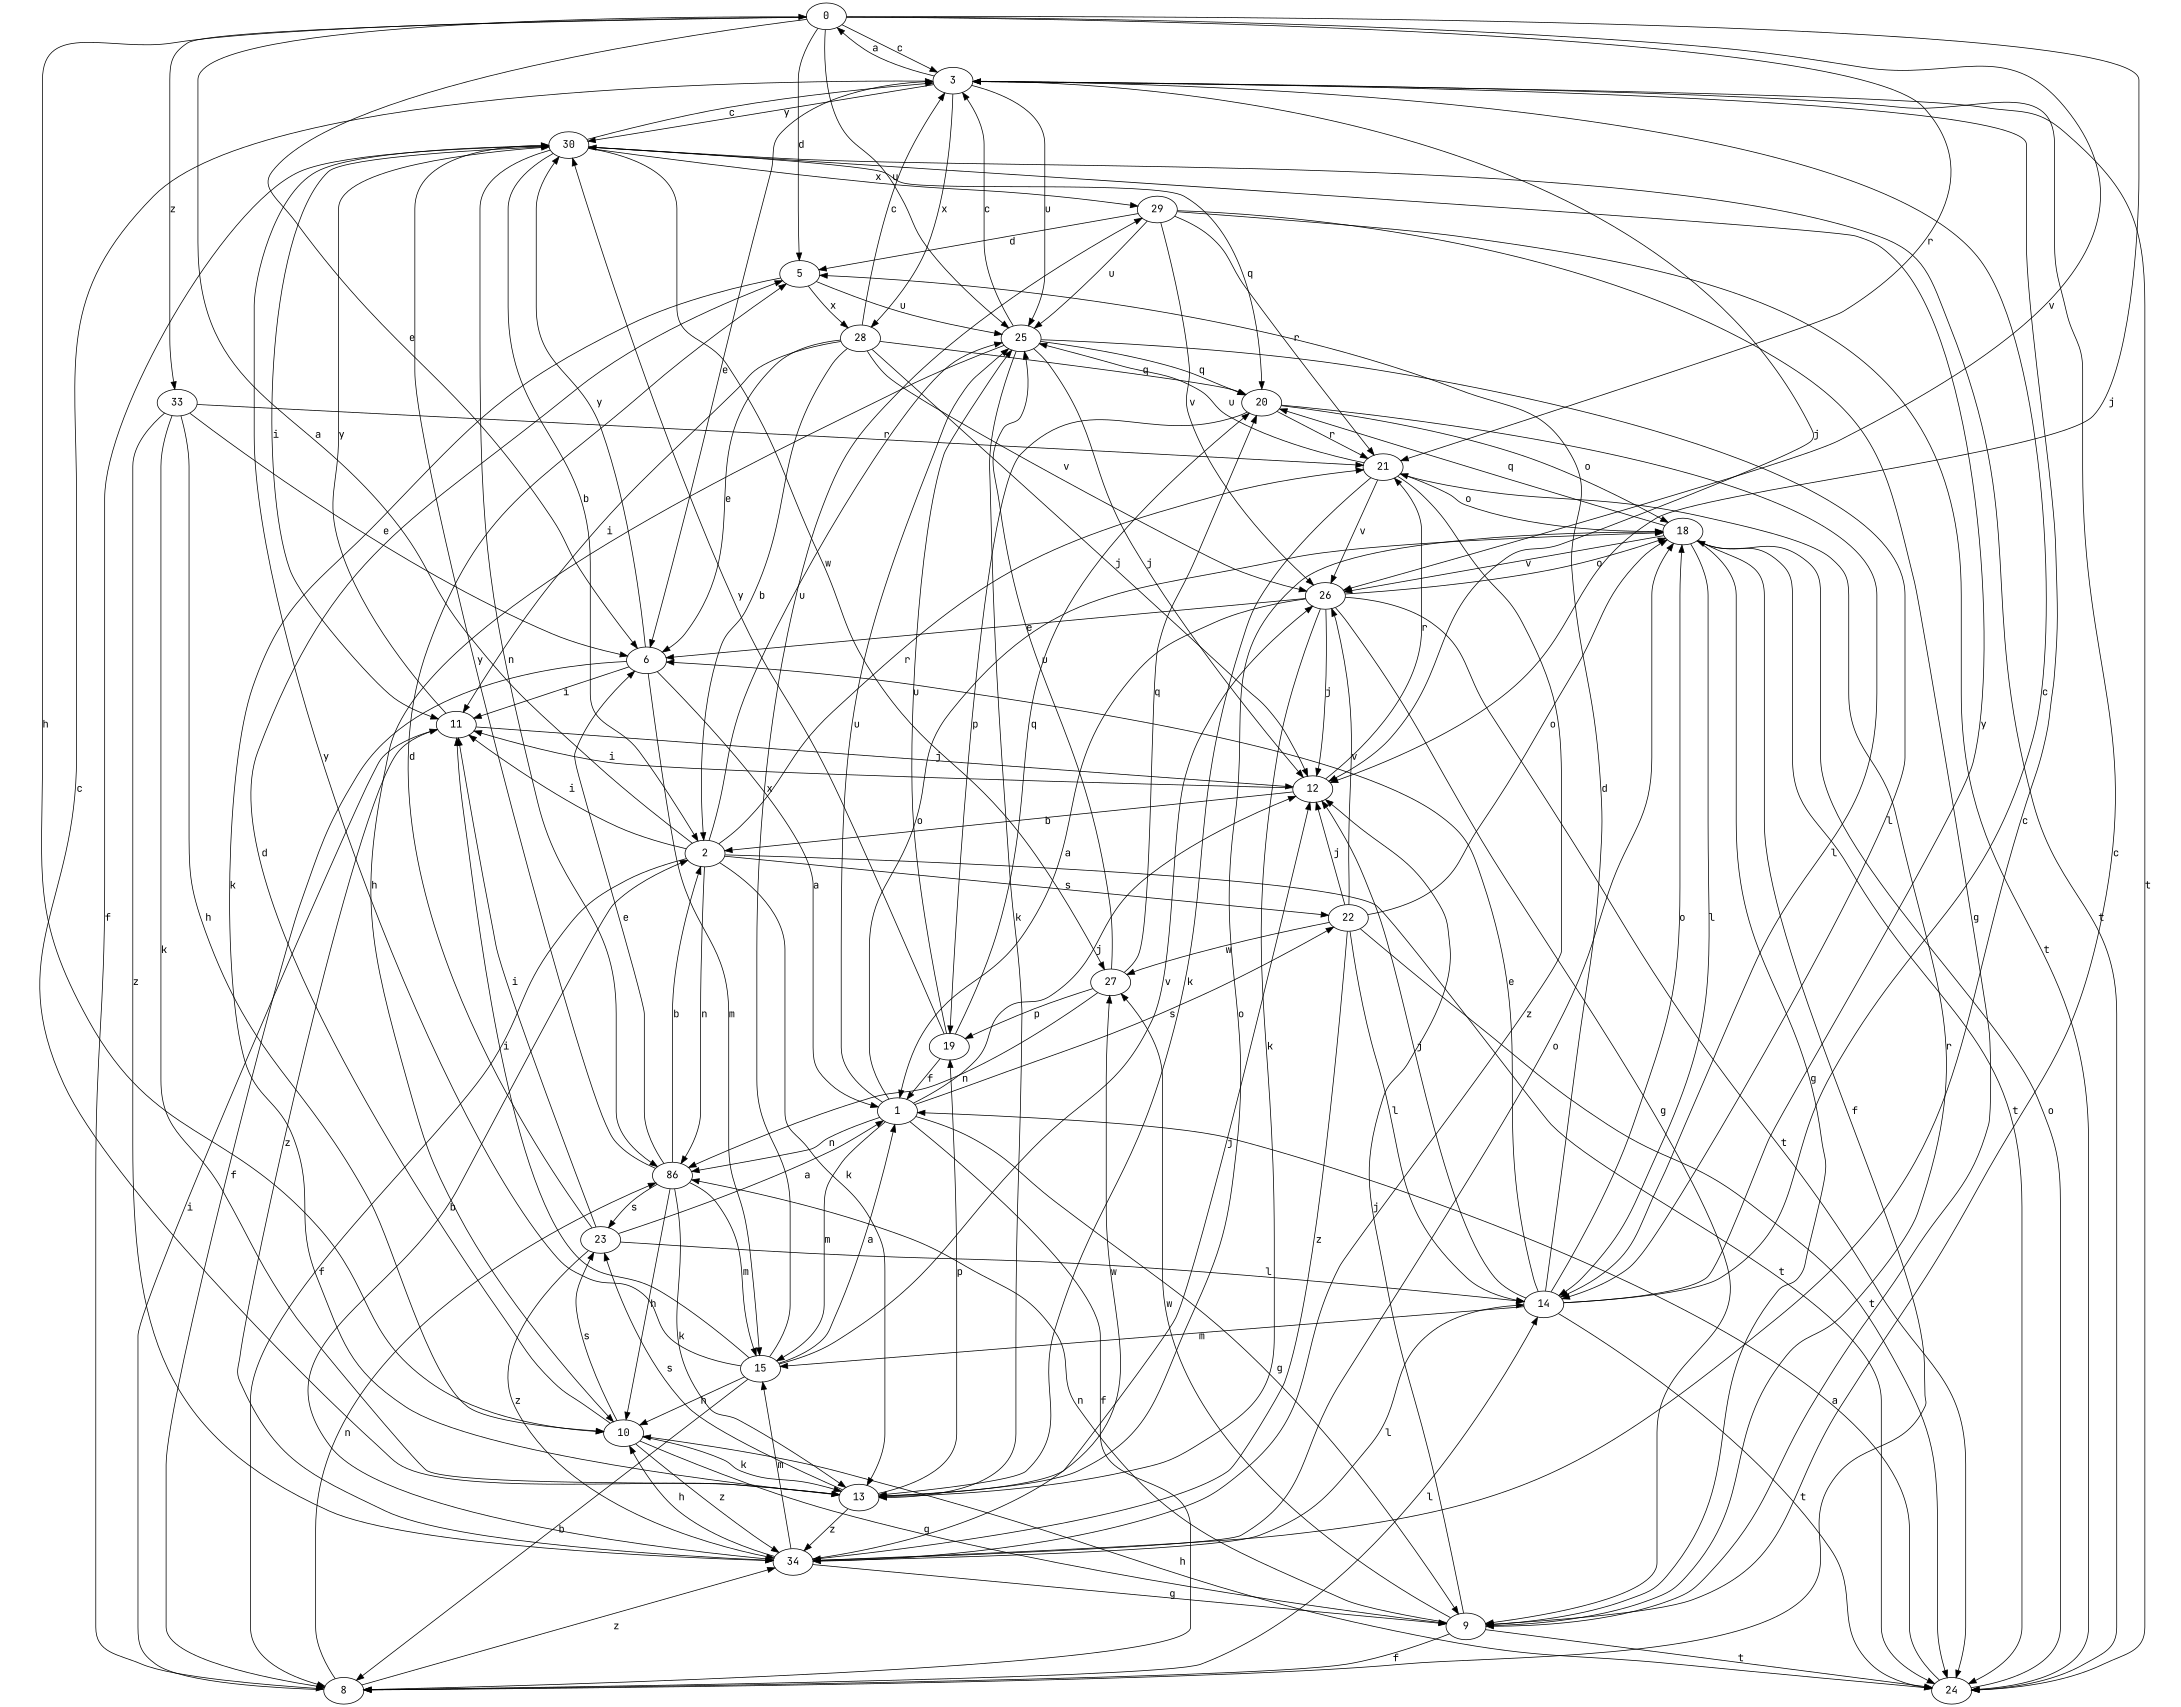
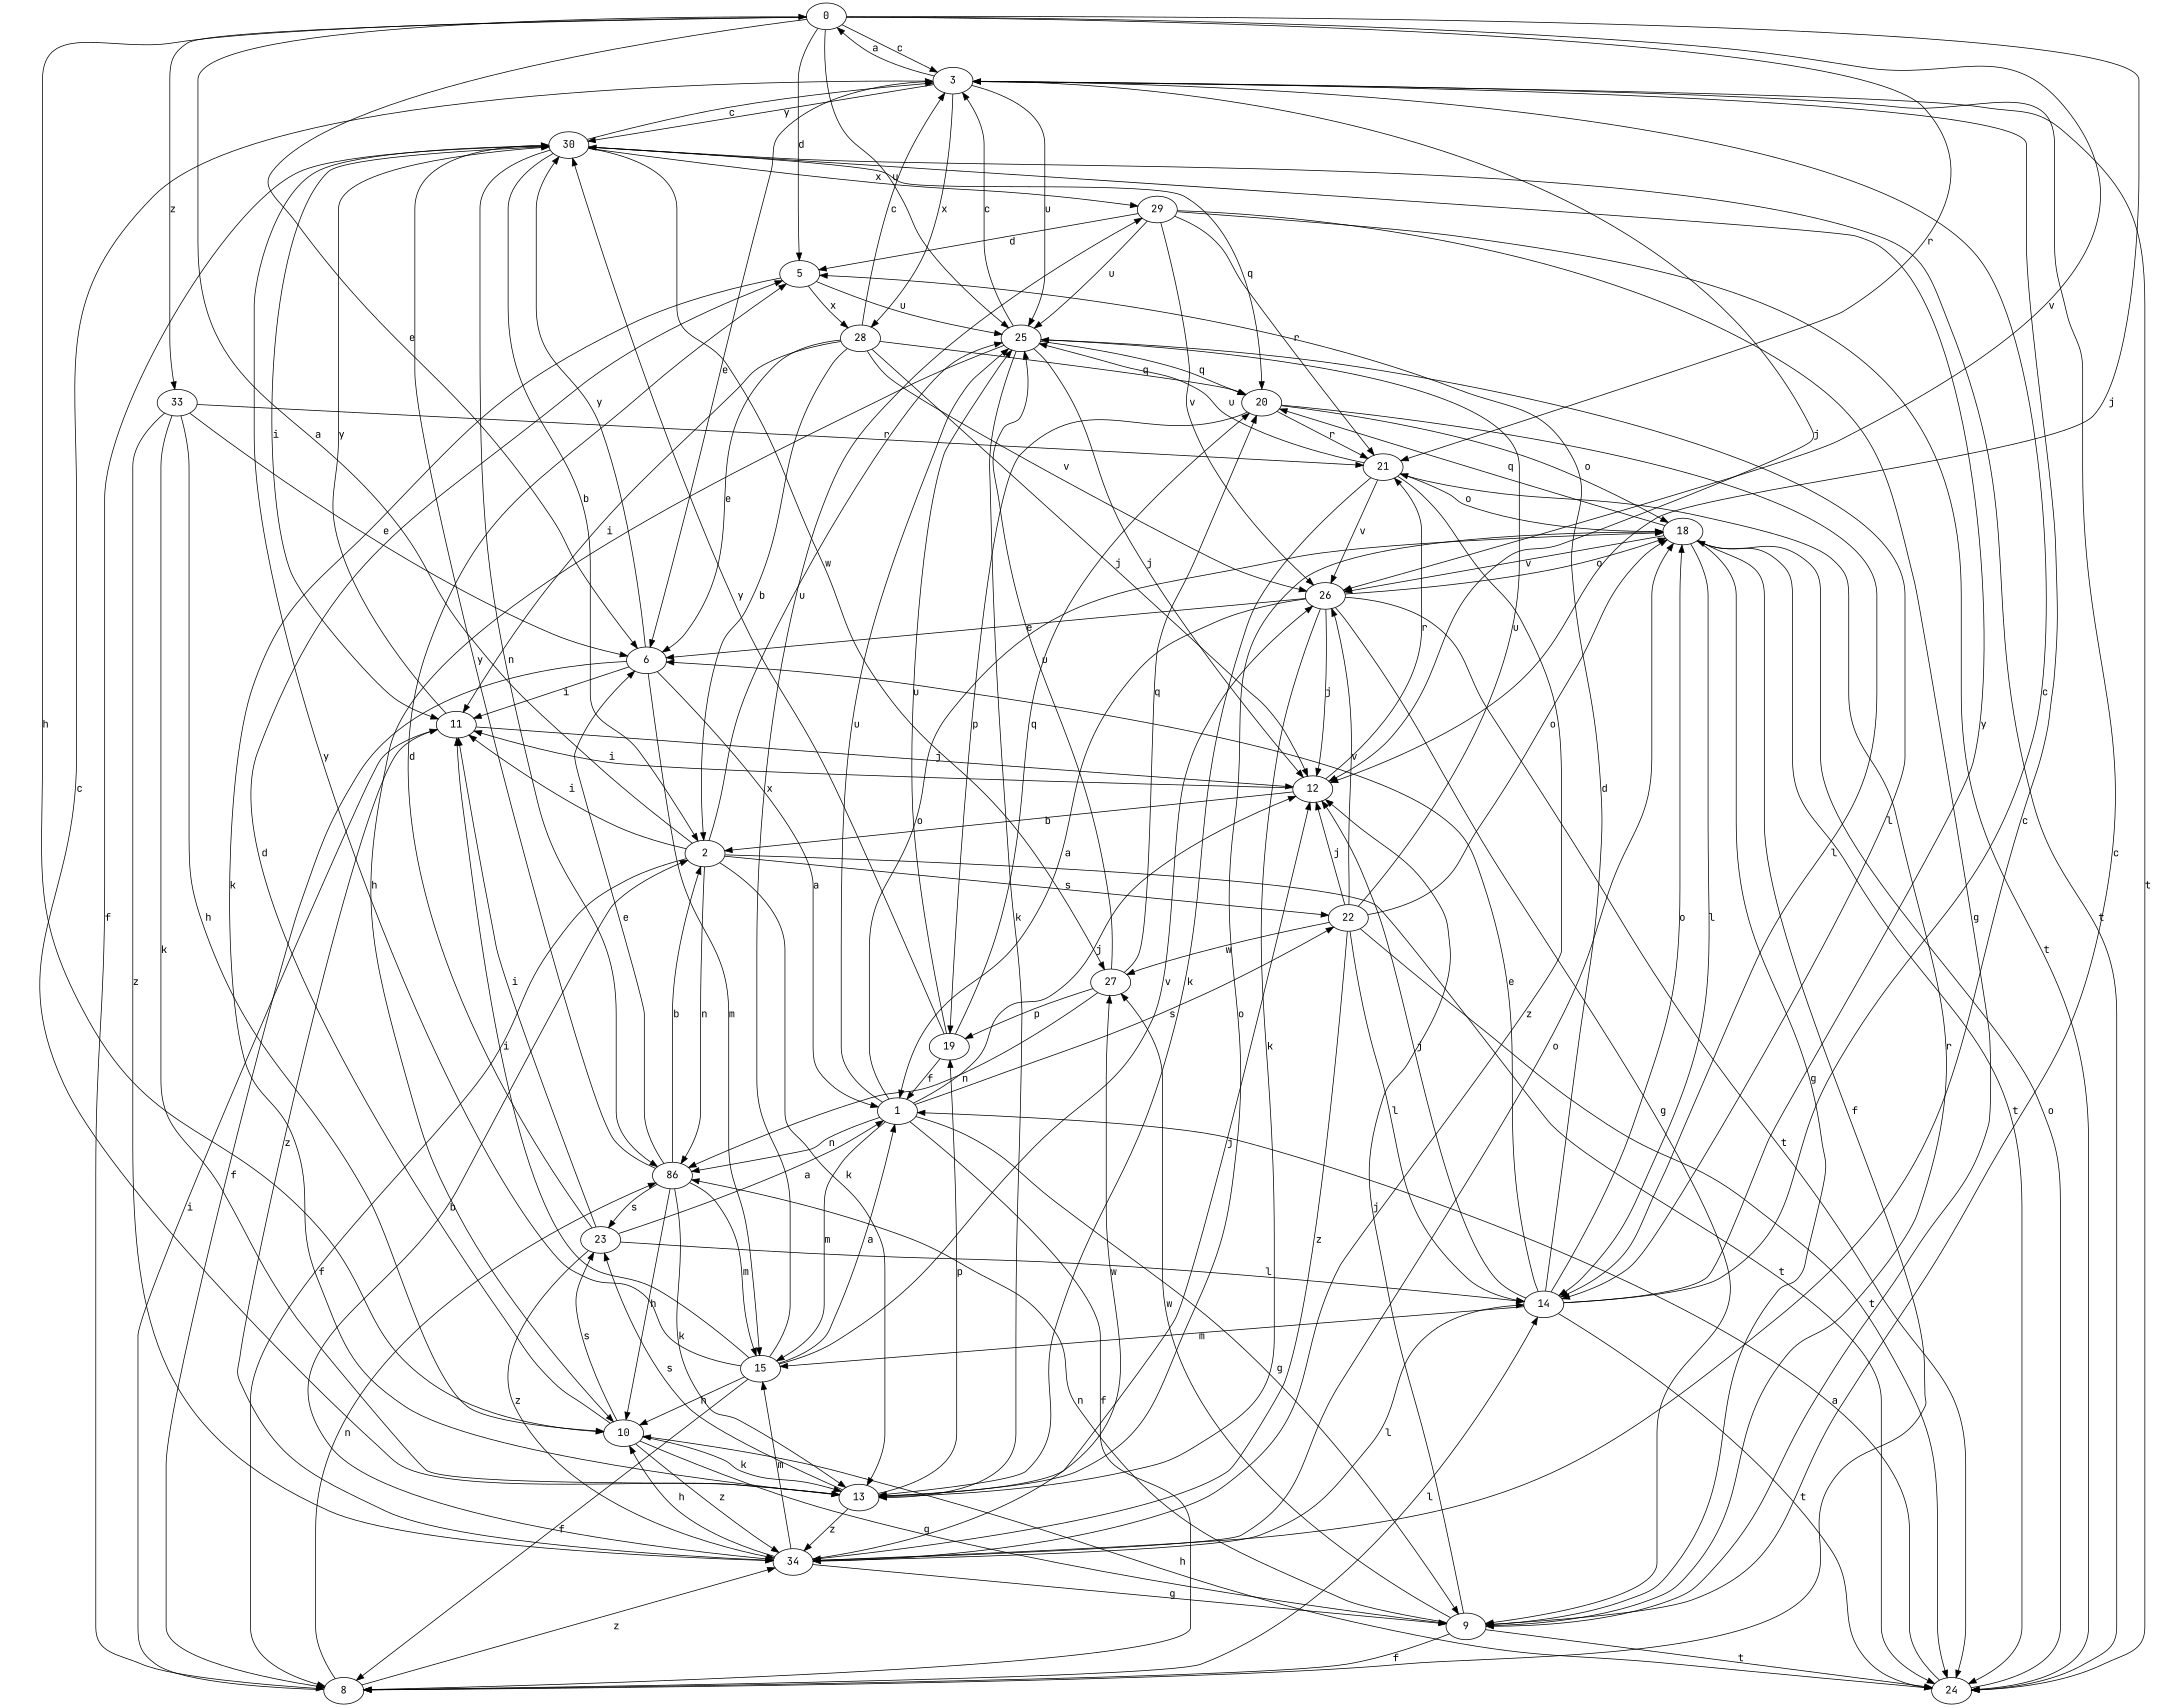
none -> (1519, 504)
(977, 592) -> none
(562, 1530) -> (562, 1530)
